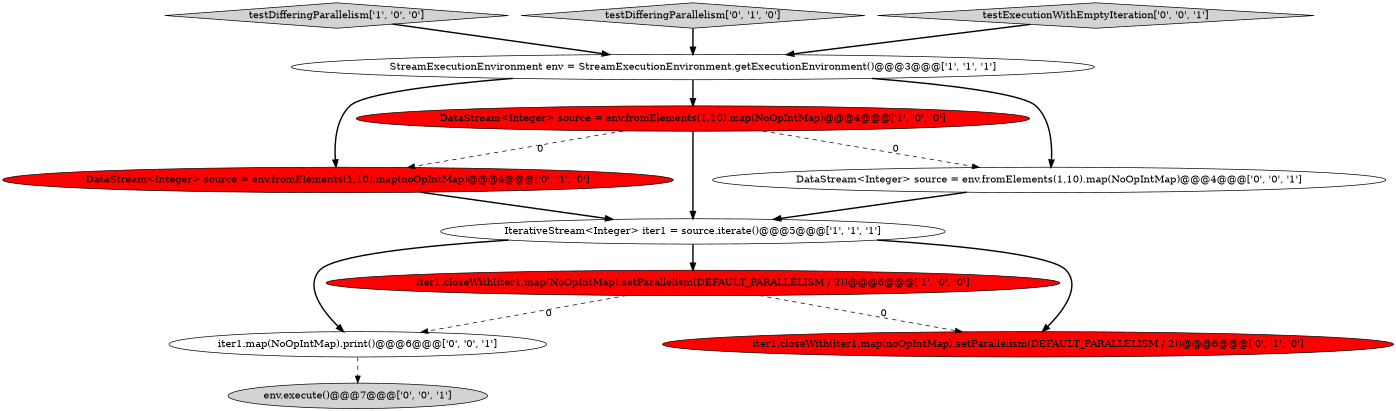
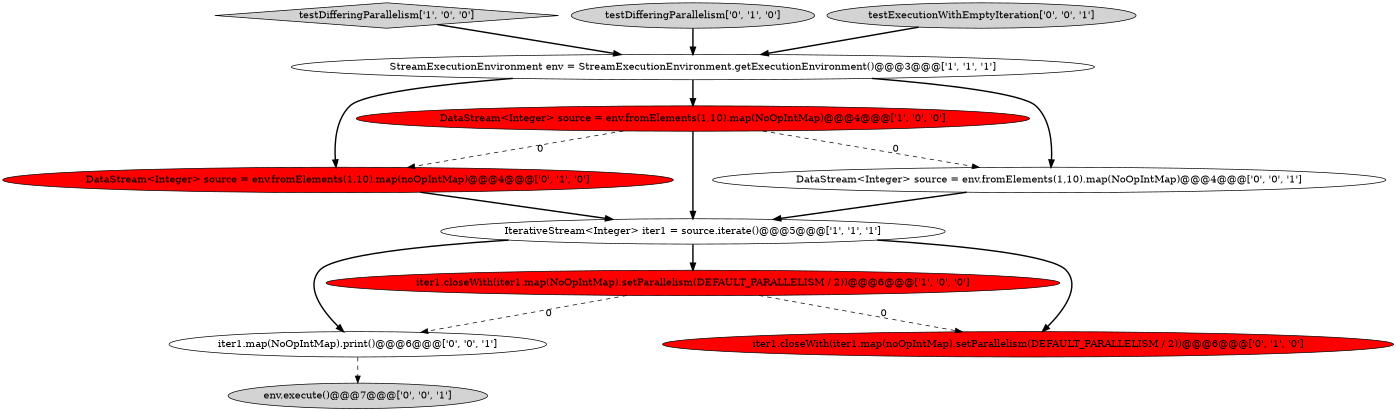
(693, 16) -> (693, 16)
(1096, 16) -> (981, 16)
